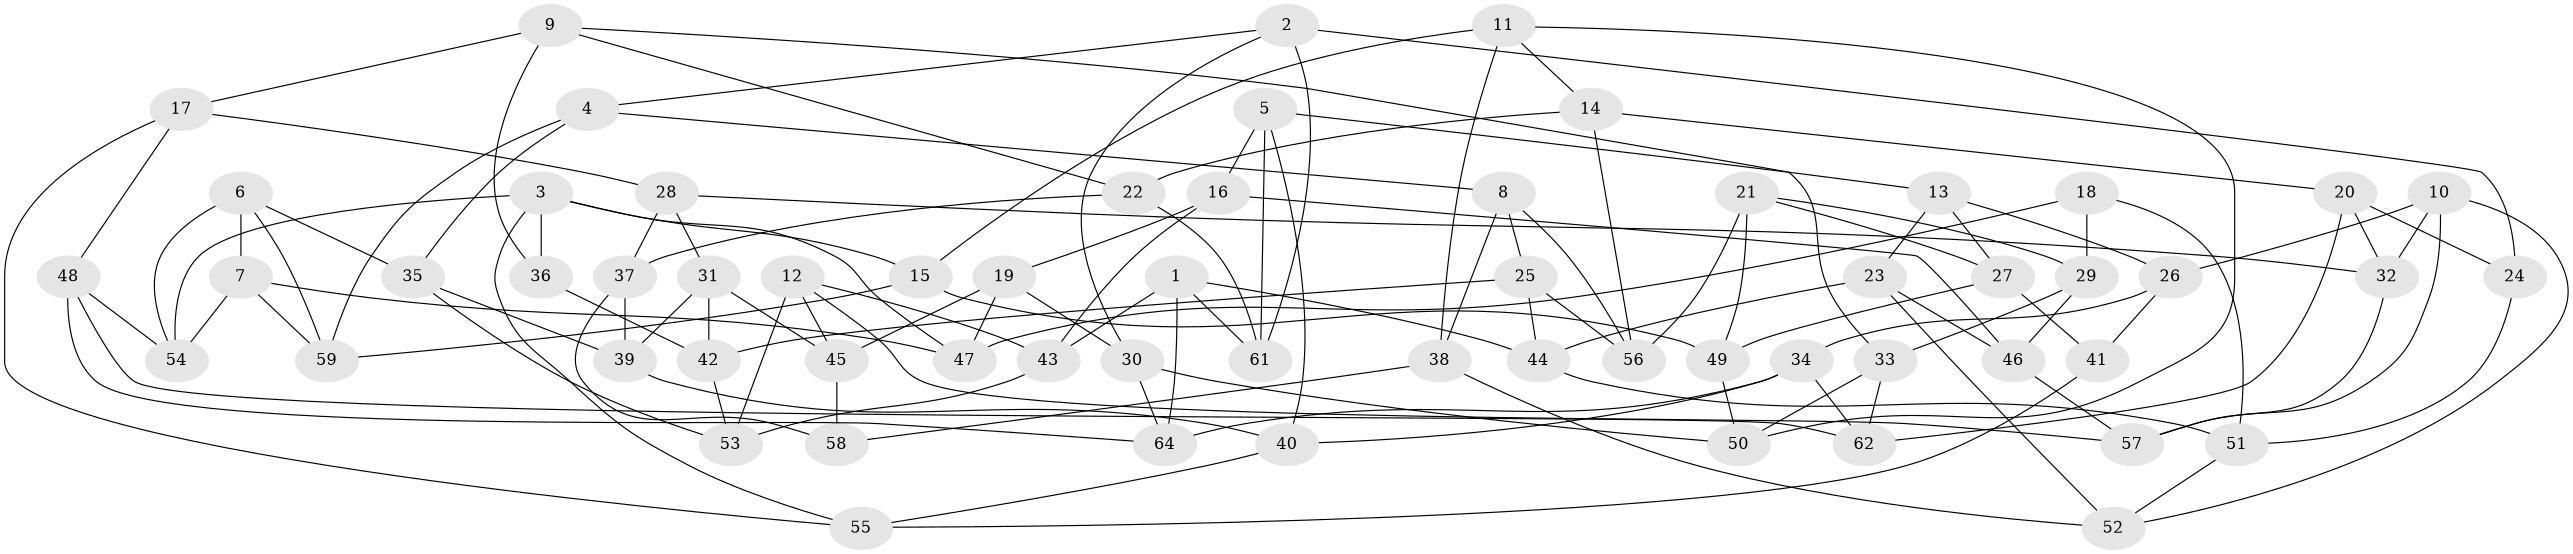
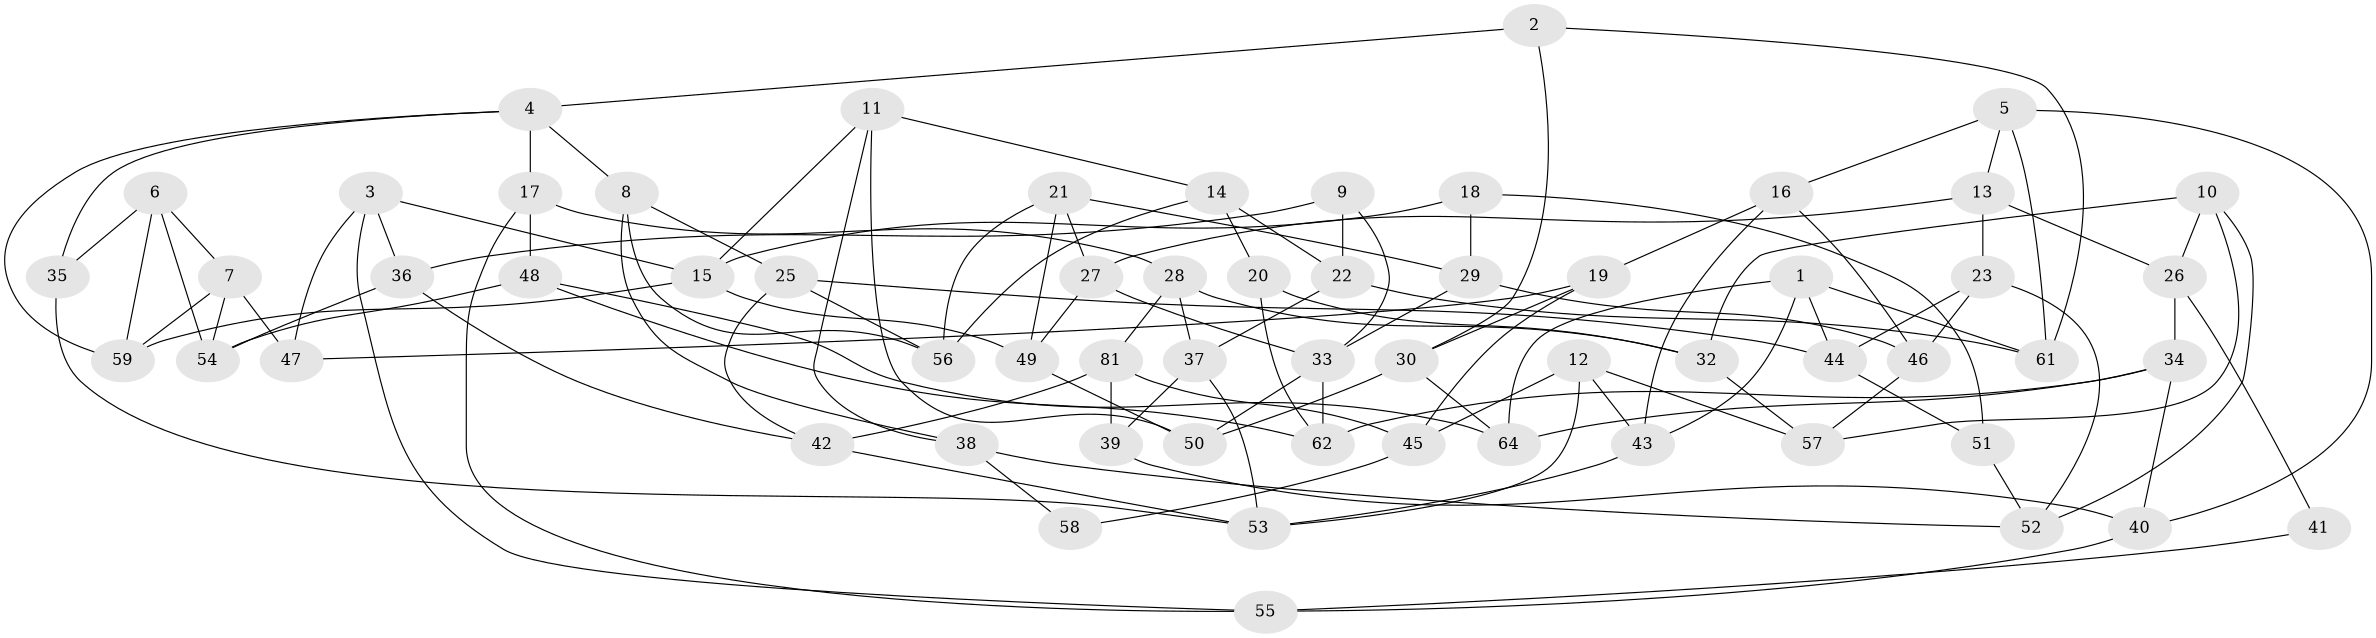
(366, 67) -> (530, 151)
(306, 218) -> (336, 304)
(709, 277) -> (1111, 361)
(2515, 277) -> none
(1499, 305) -> (1083, 225)
(519, 319) -> none
(2056, 324) -> (1222, 330)
(581, 378) -> (1243, 440)
